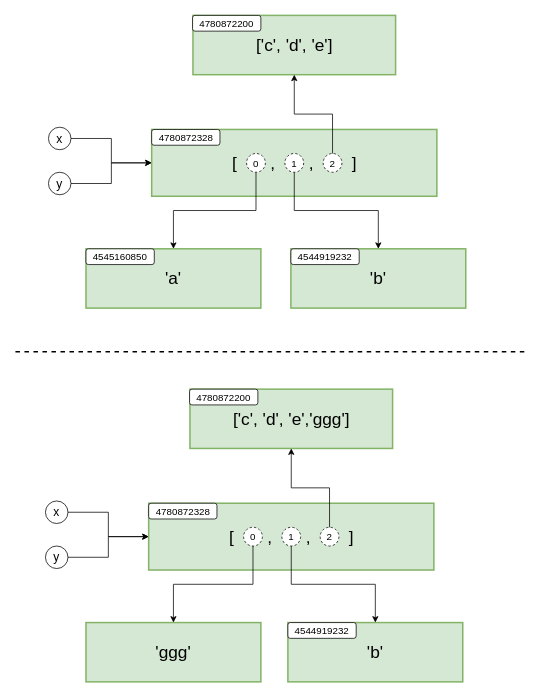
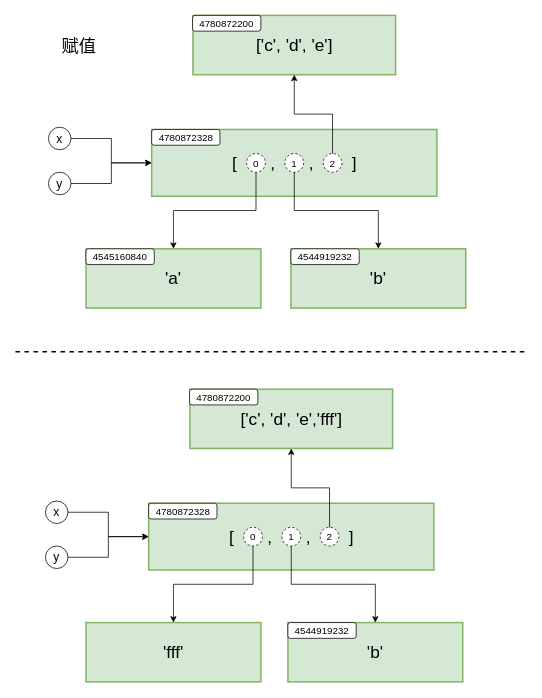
none -> (83, 45)
(120, 257) -> (120, 257)
(291, 419) -> (291, 419)
(173, 652) -> (173, 652)
